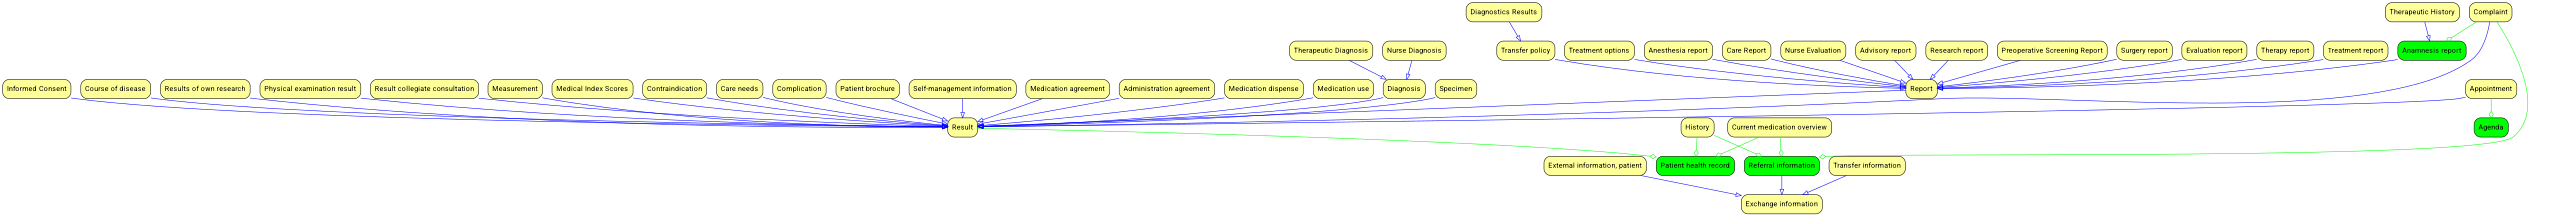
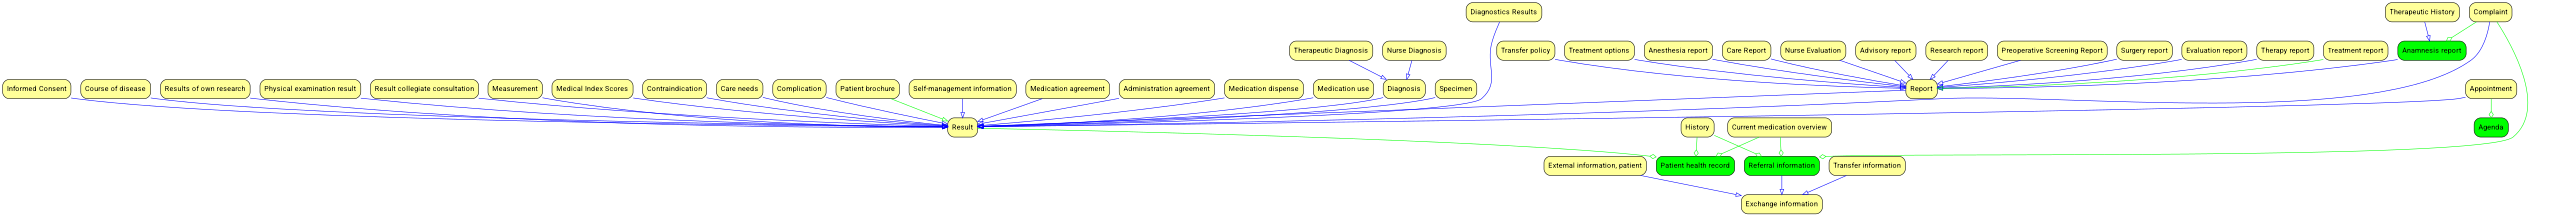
(1514, 29) -> (1274, 117)
(2134, 80) -> (2134, 80)
(917, 109) -> (917, 109)
